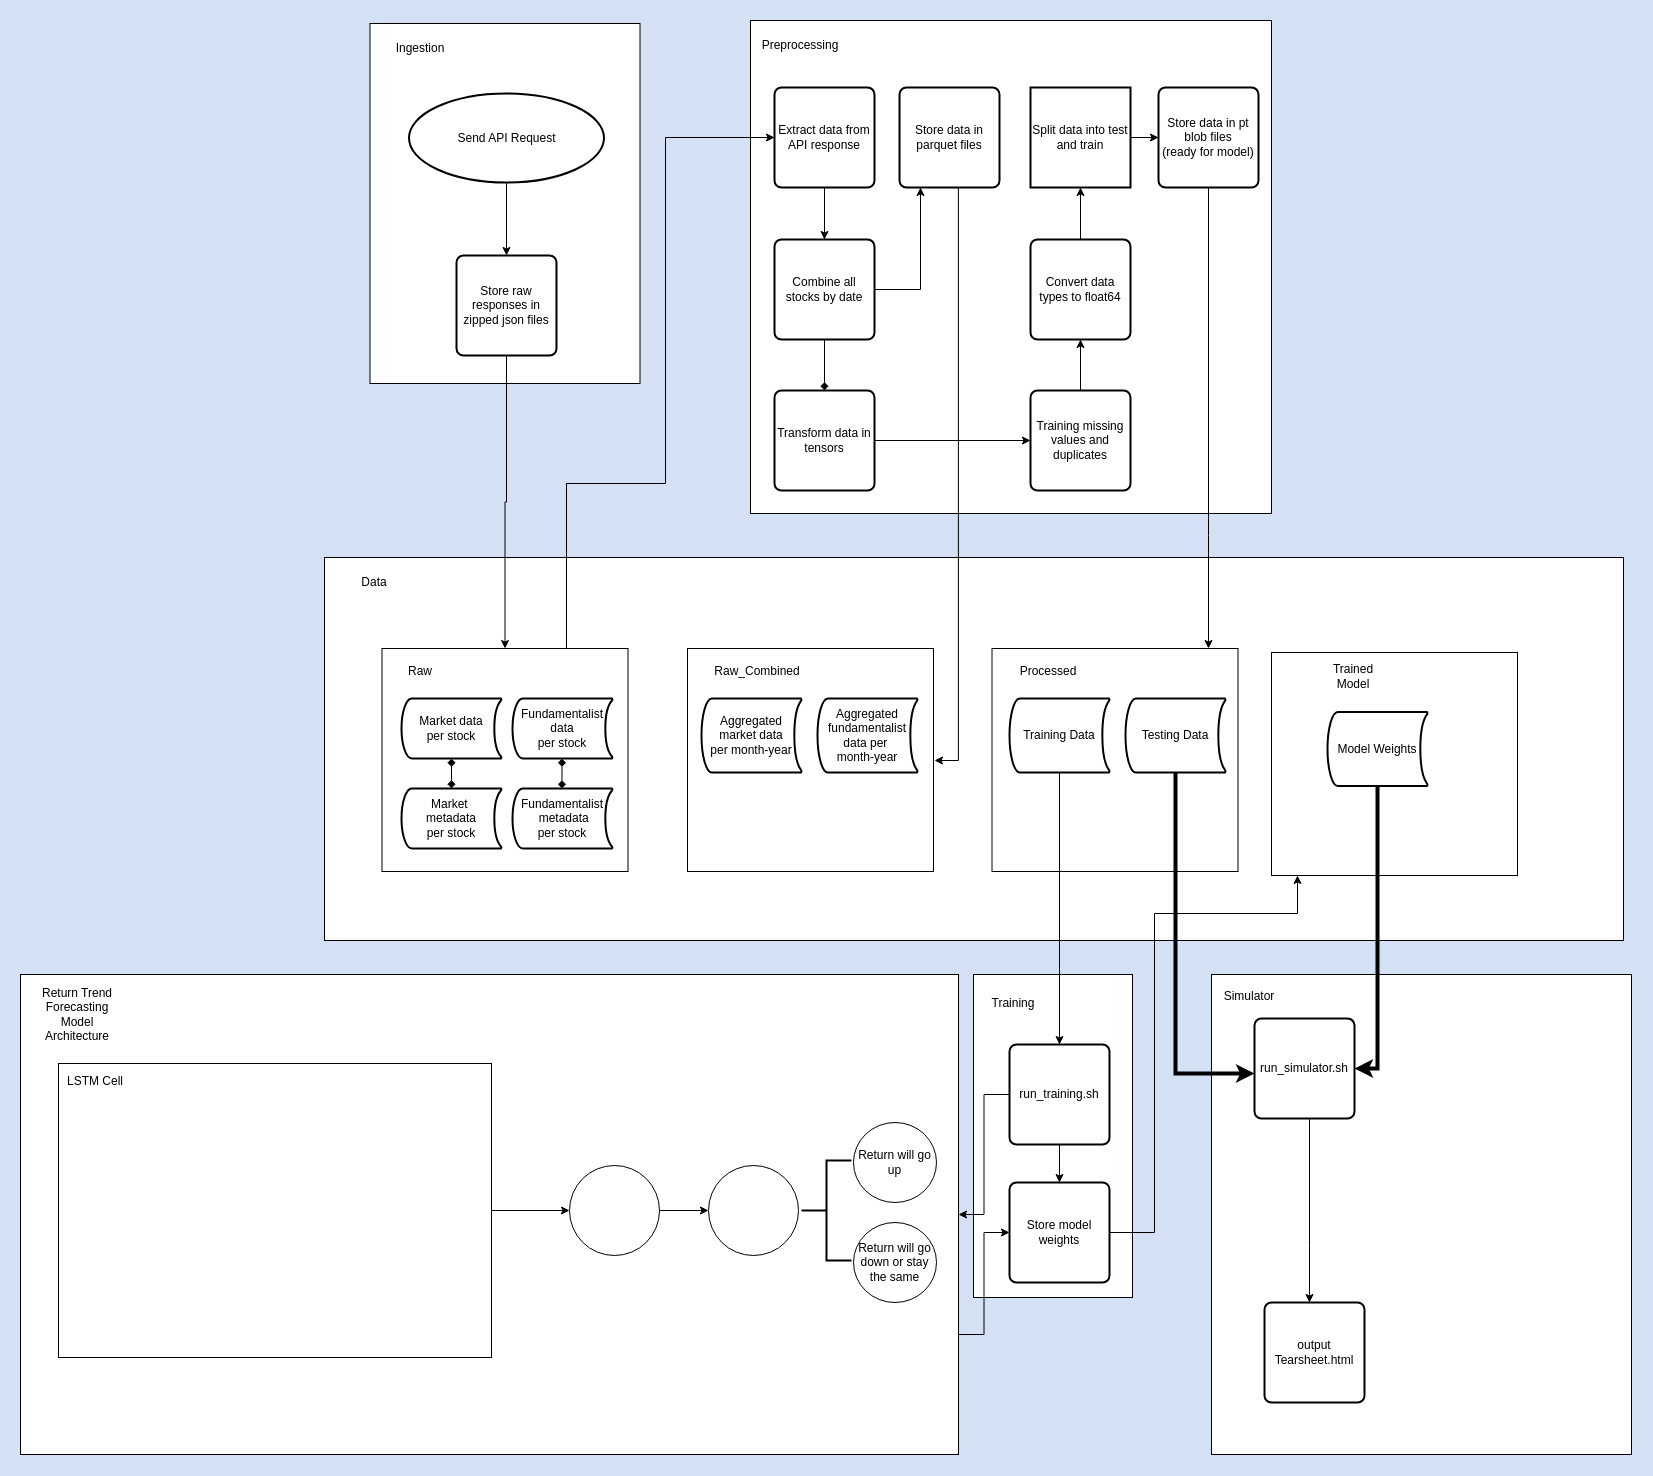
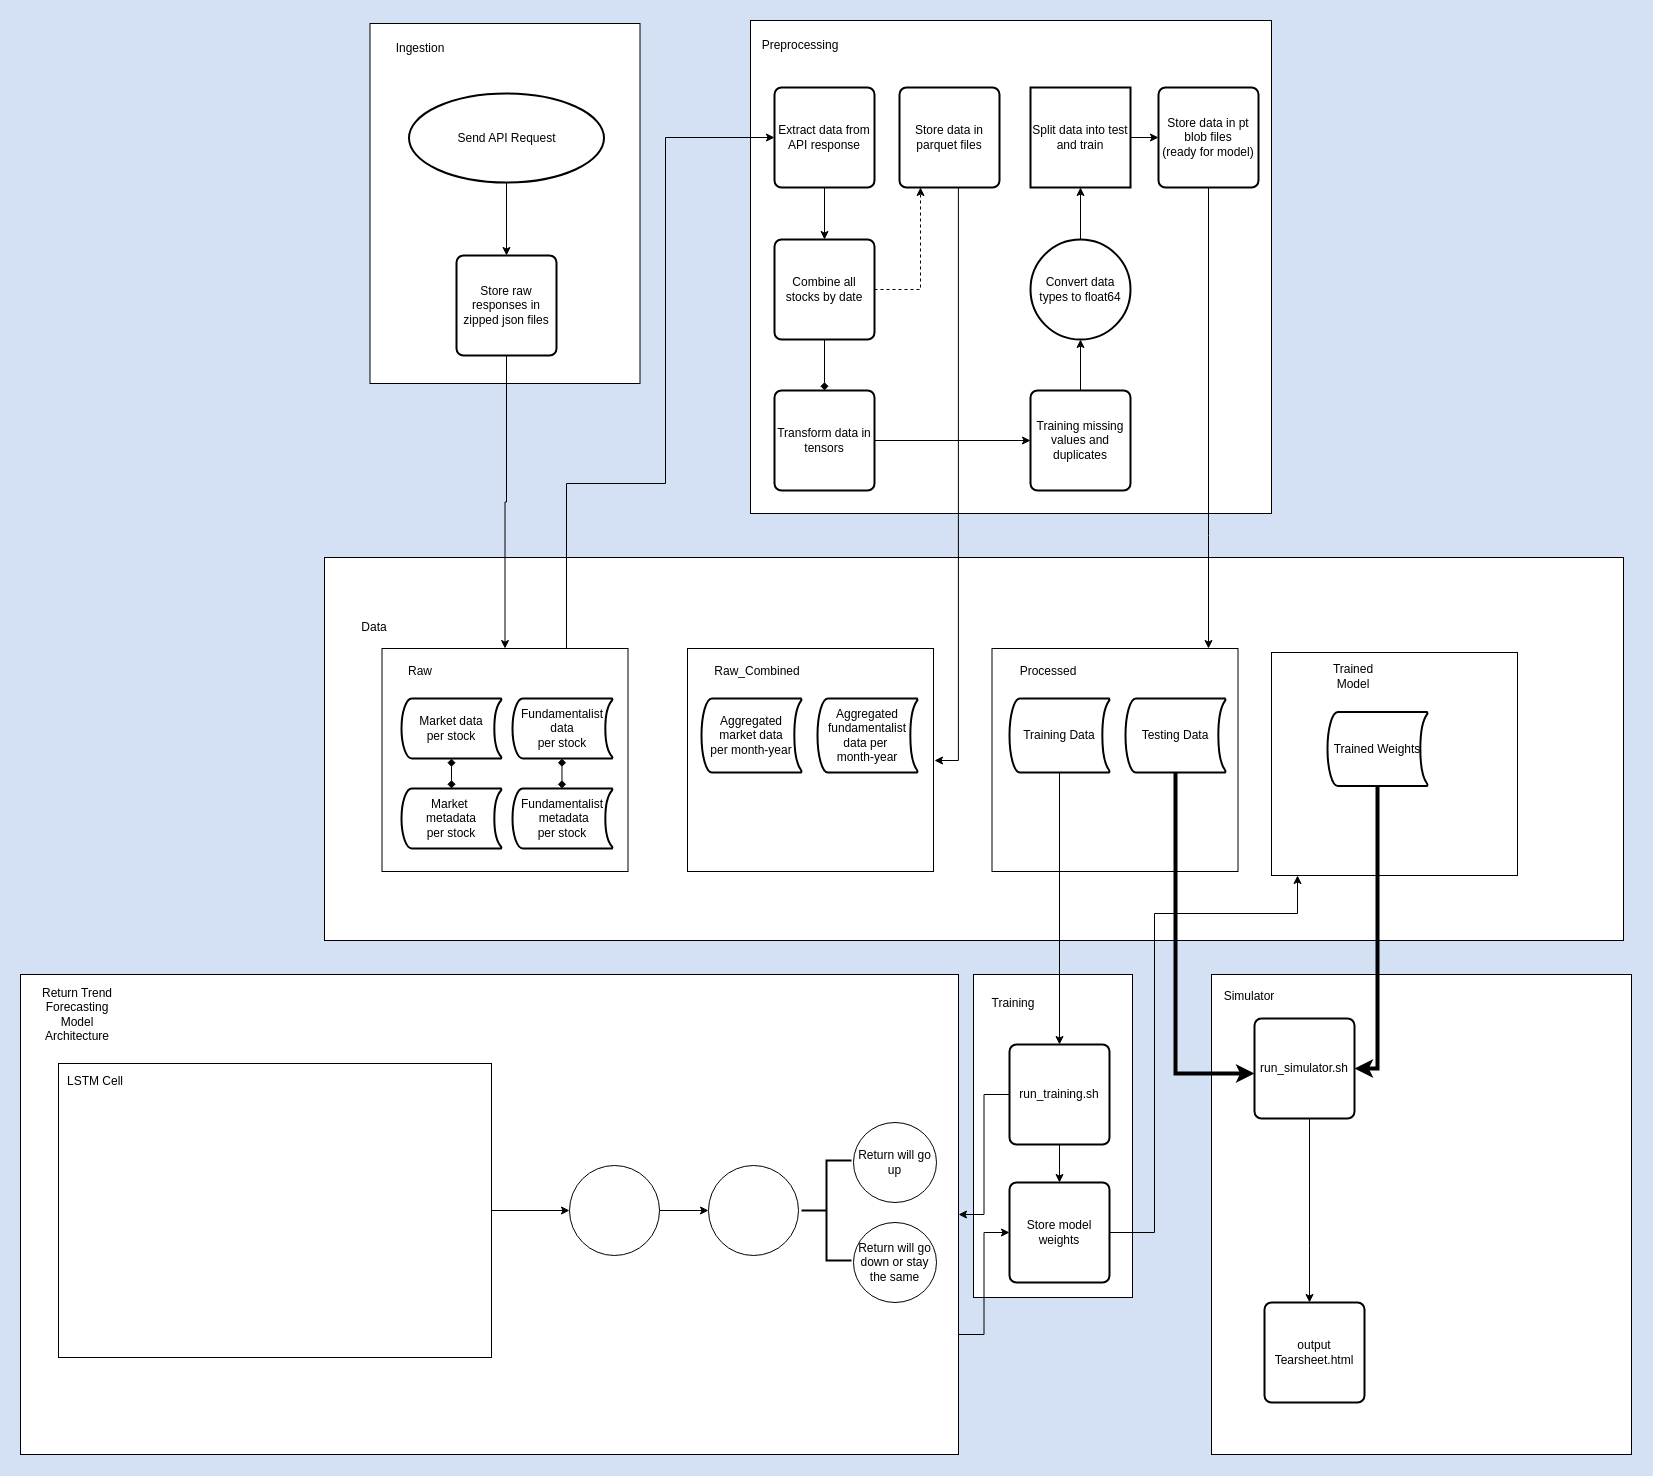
(921, 265) -> (921, 265)
(1081, 290) -> (1081, 290)
(375, 583) -> (375, 628)
(1378, 750) -> (1378, 750)
